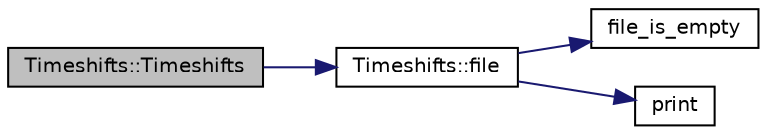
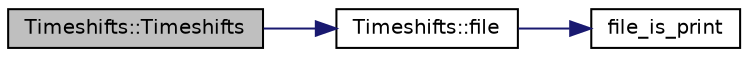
(675, 29) -> (666, 29)
(675, 106) -> none
